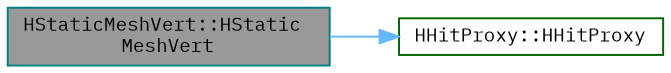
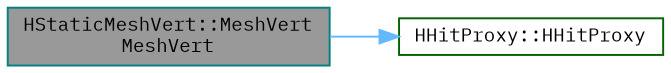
(169, 37) -> (169, 37)
